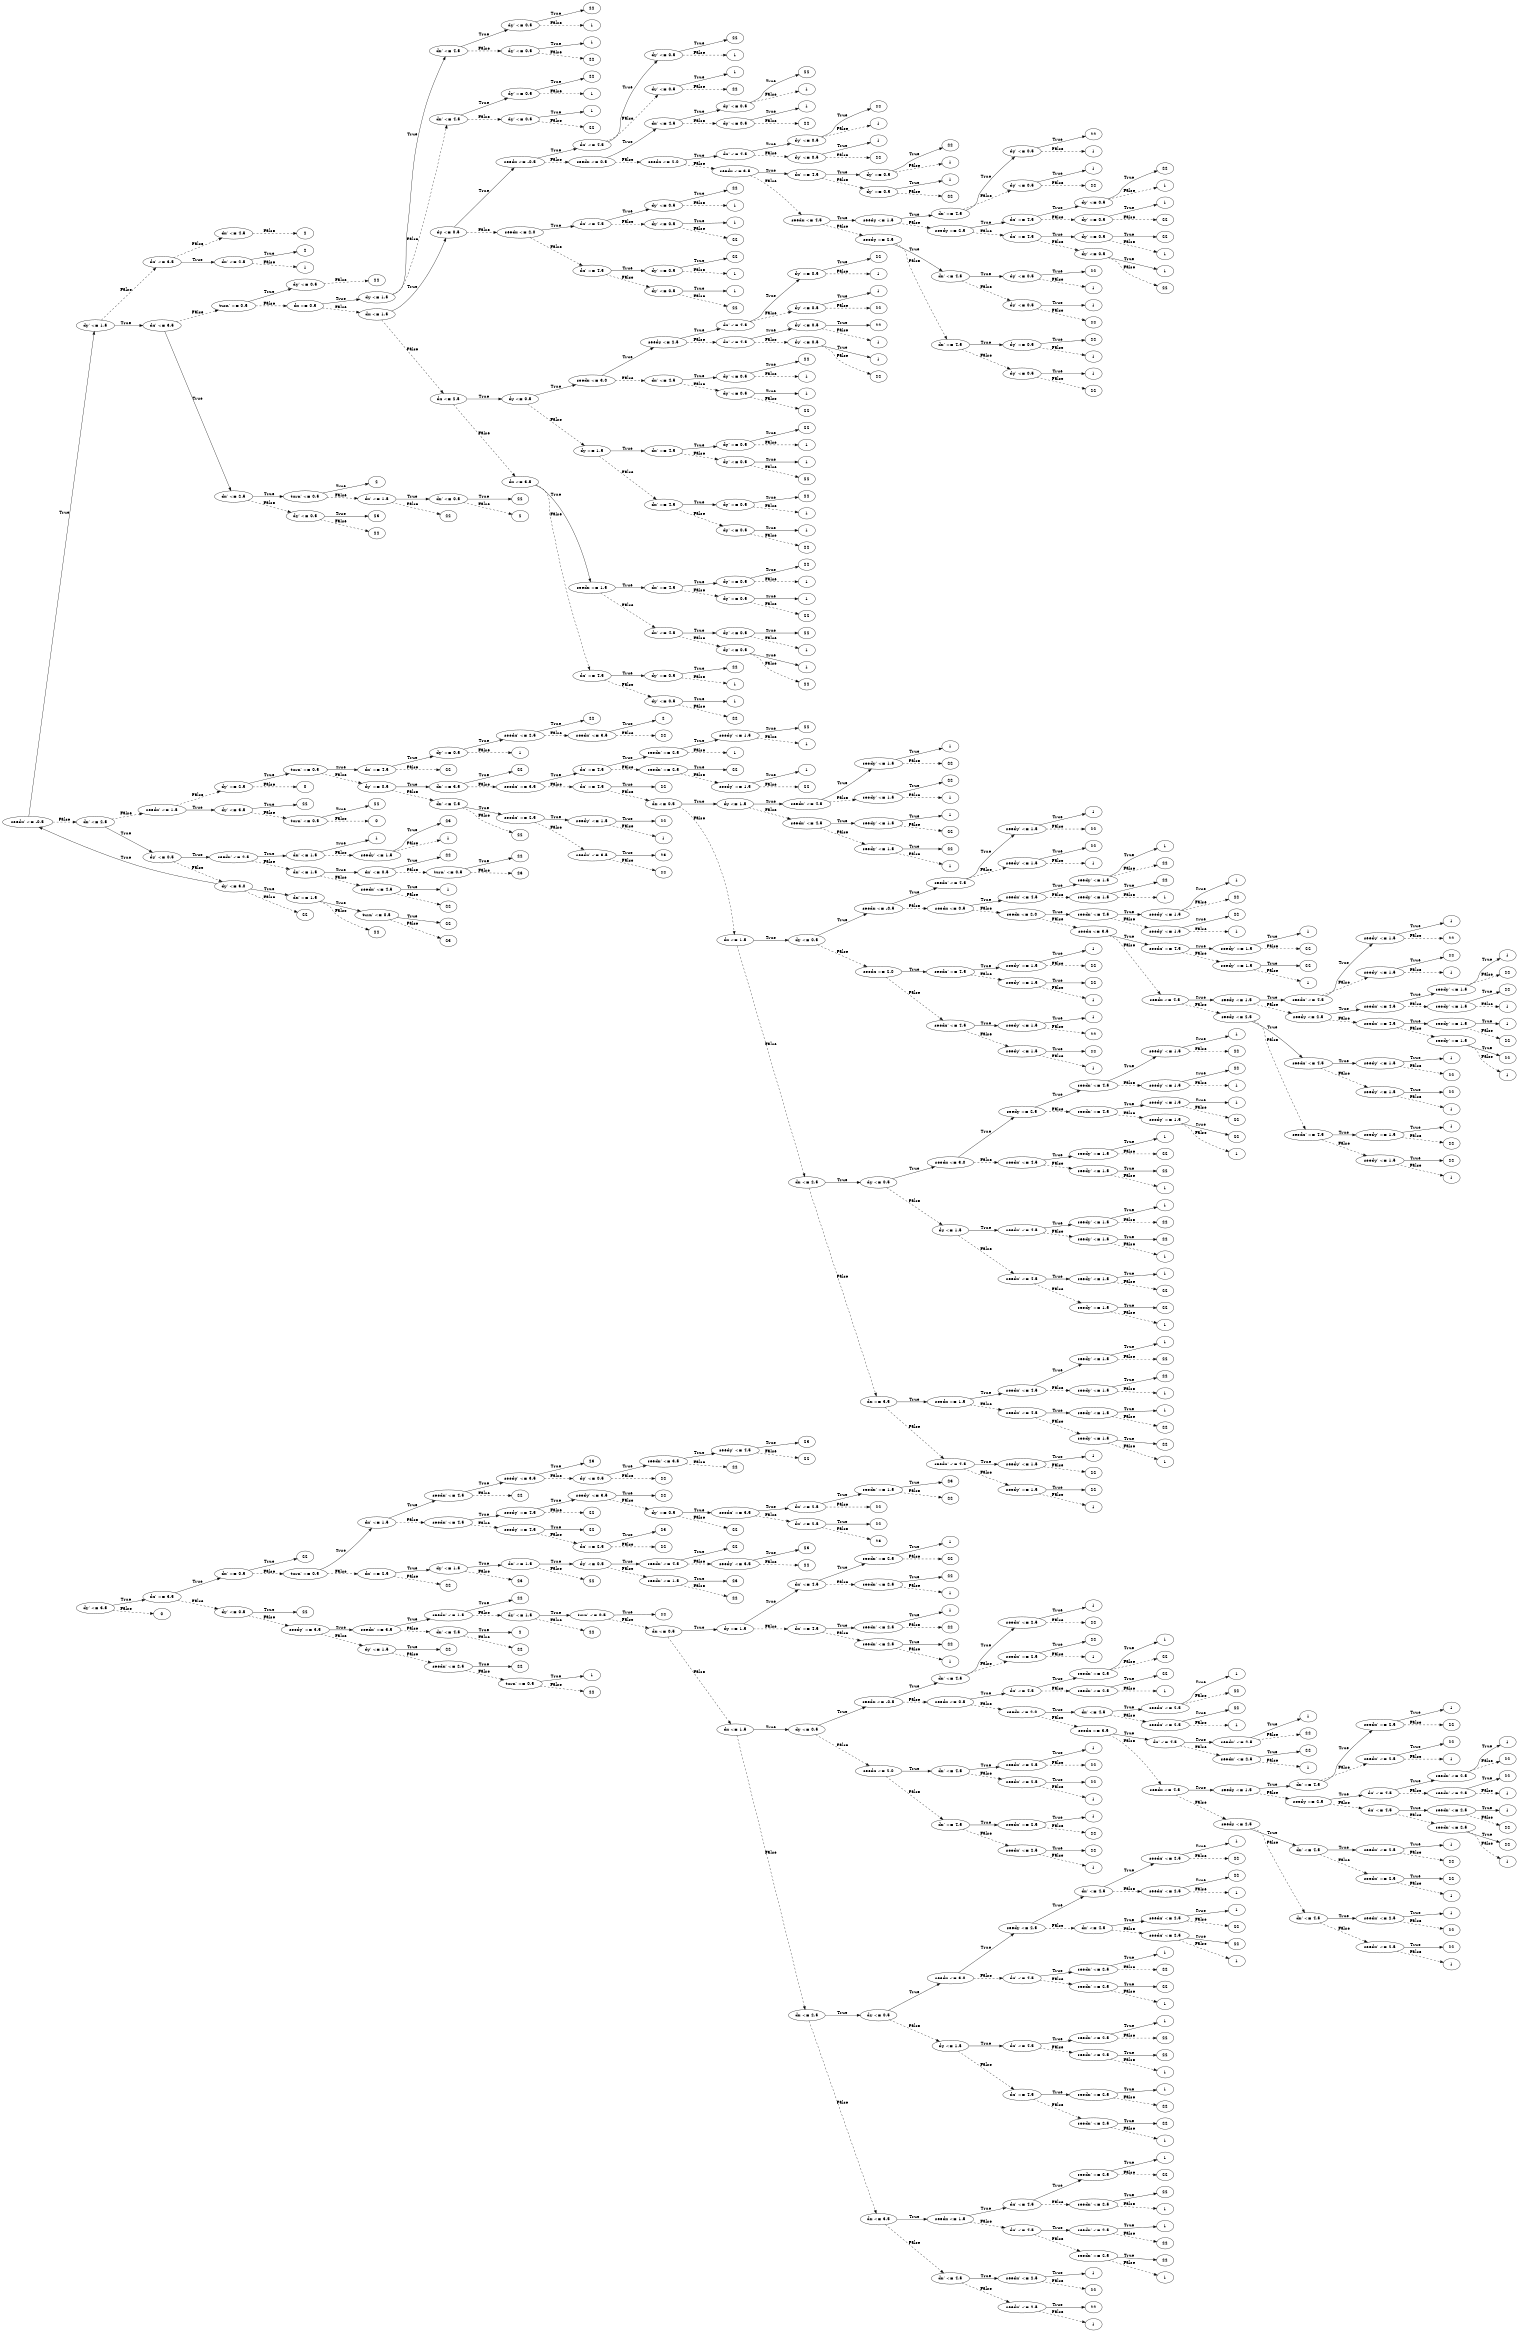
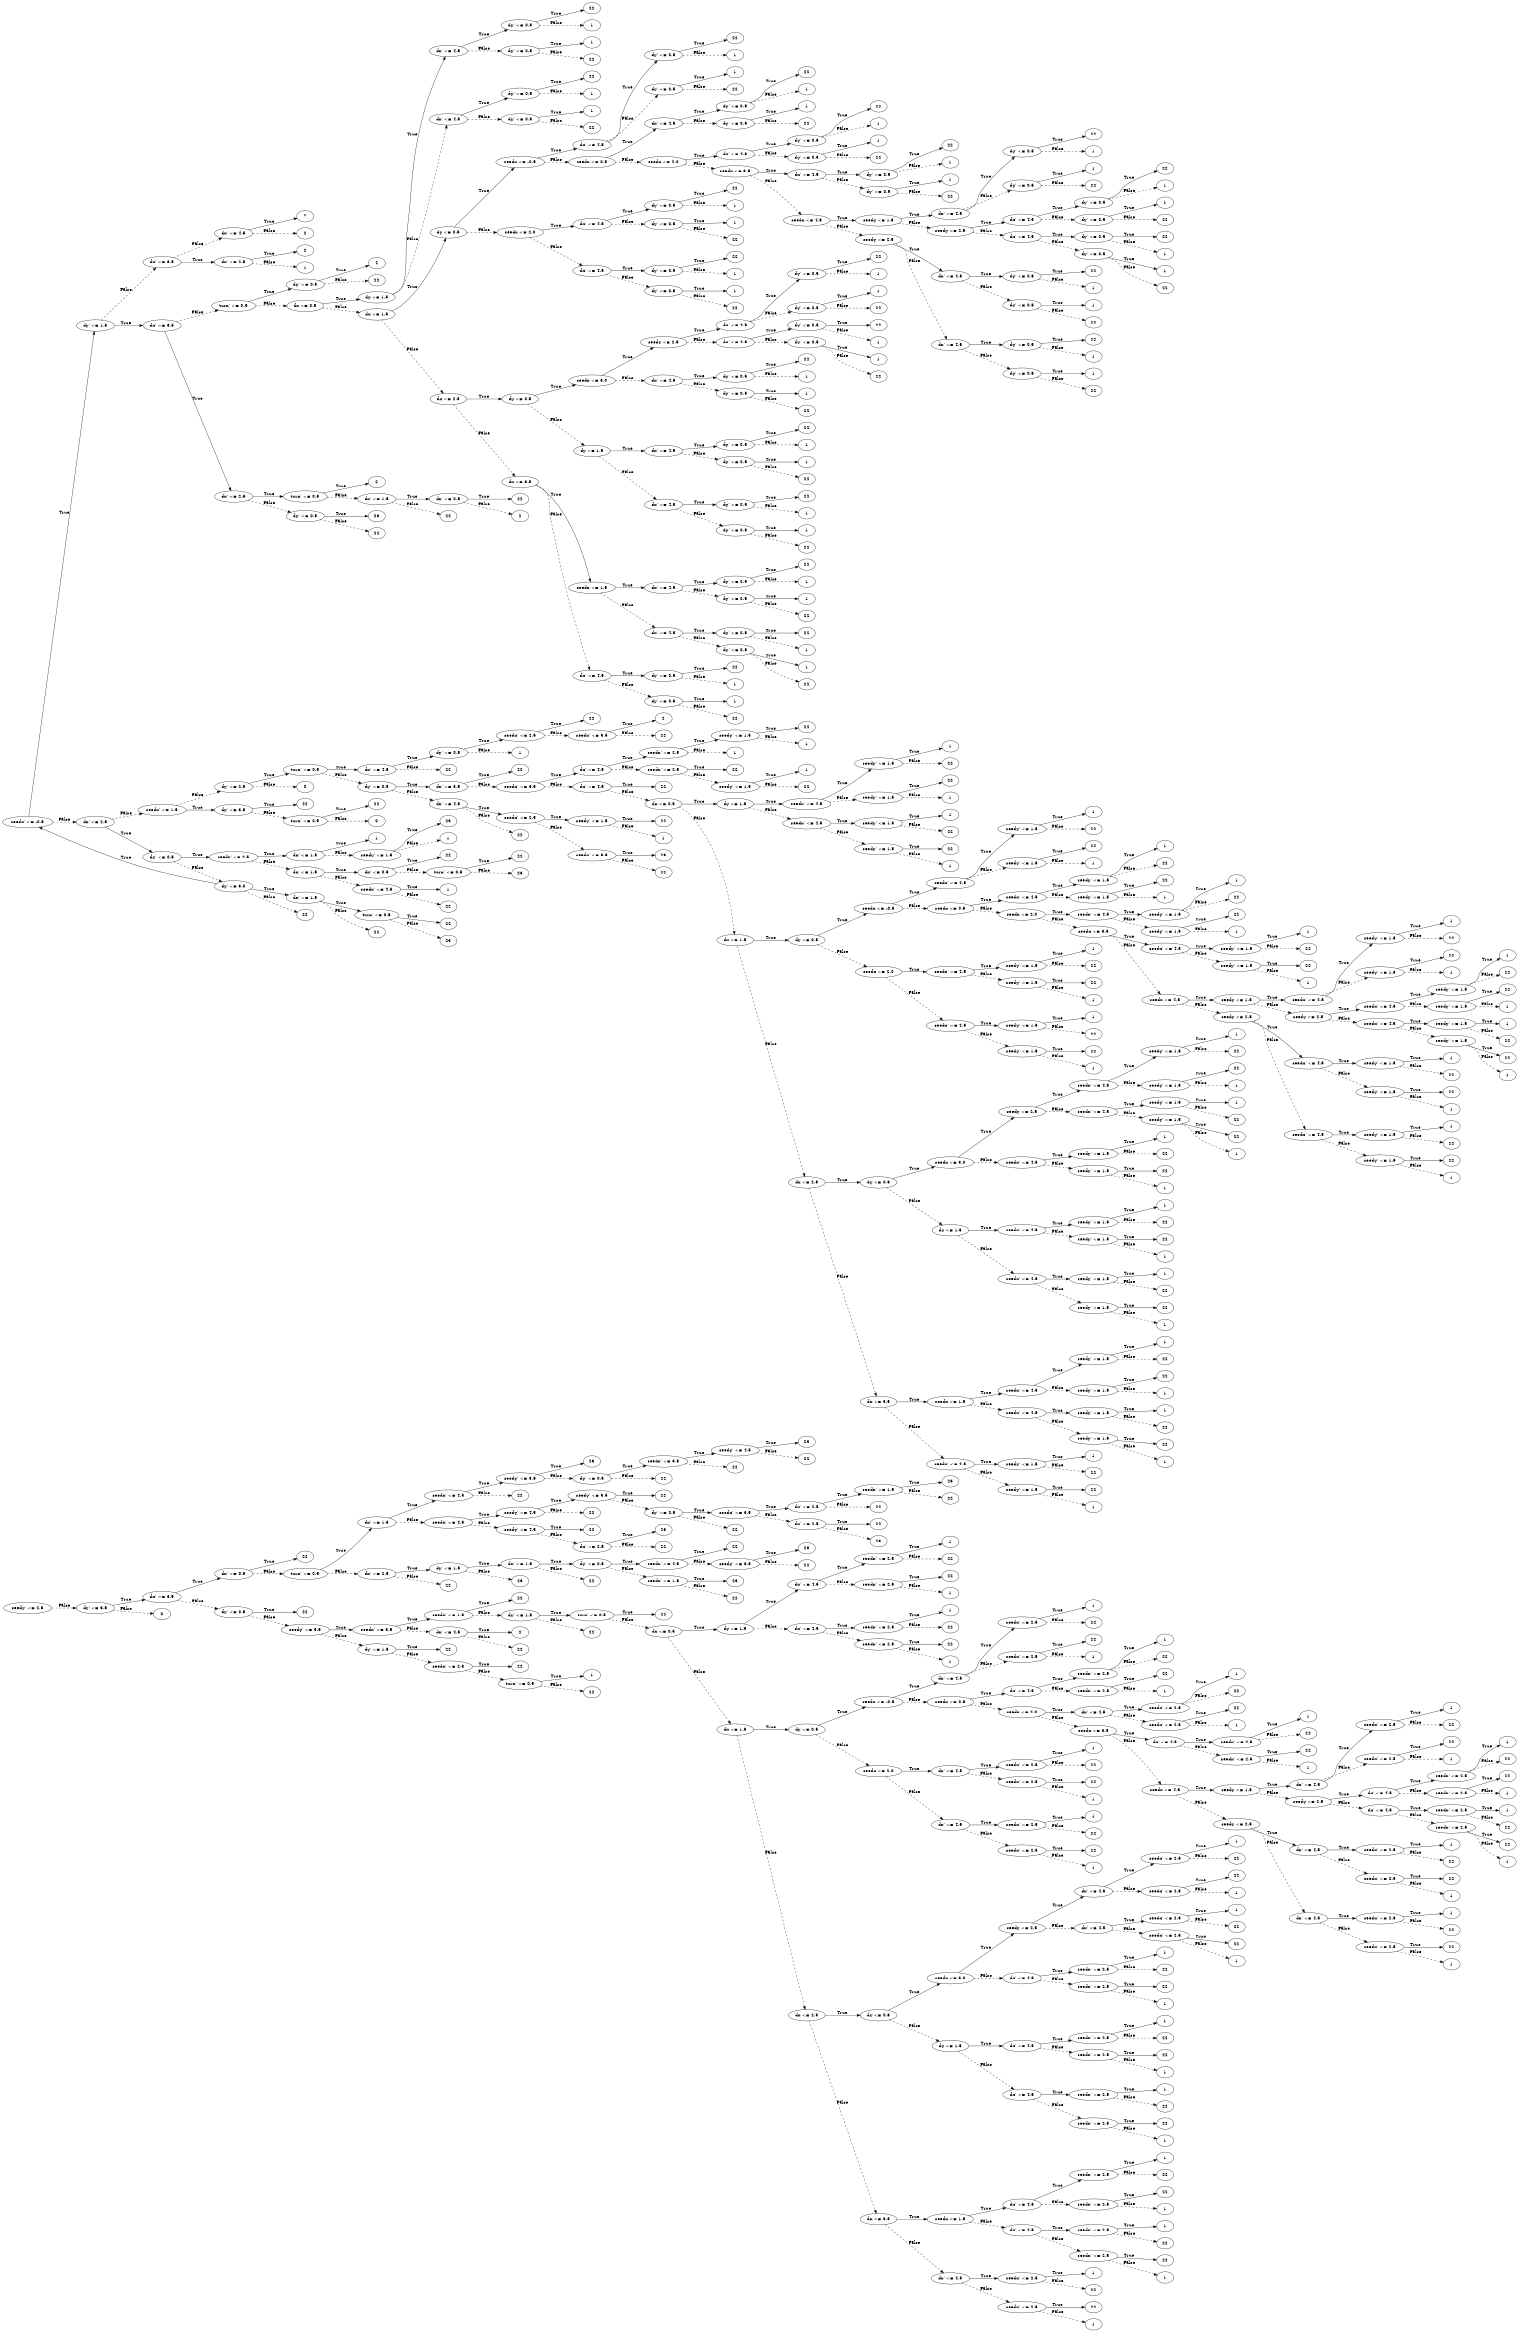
none -> (305, 216)
none -> (377, 263)
none -> (28, 1608)
